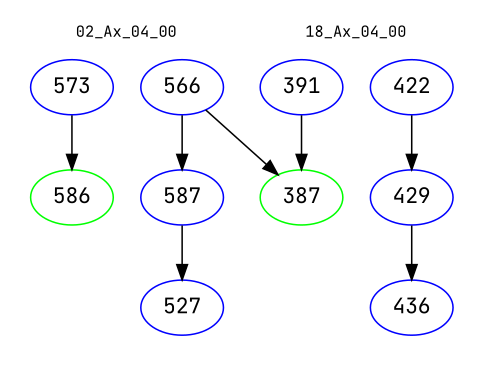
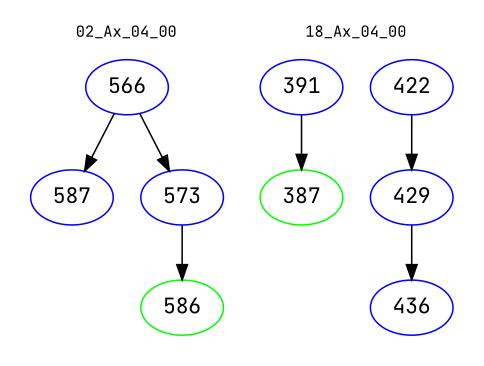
(225, 128) -> (151, 135)
(182, 308) -> none
